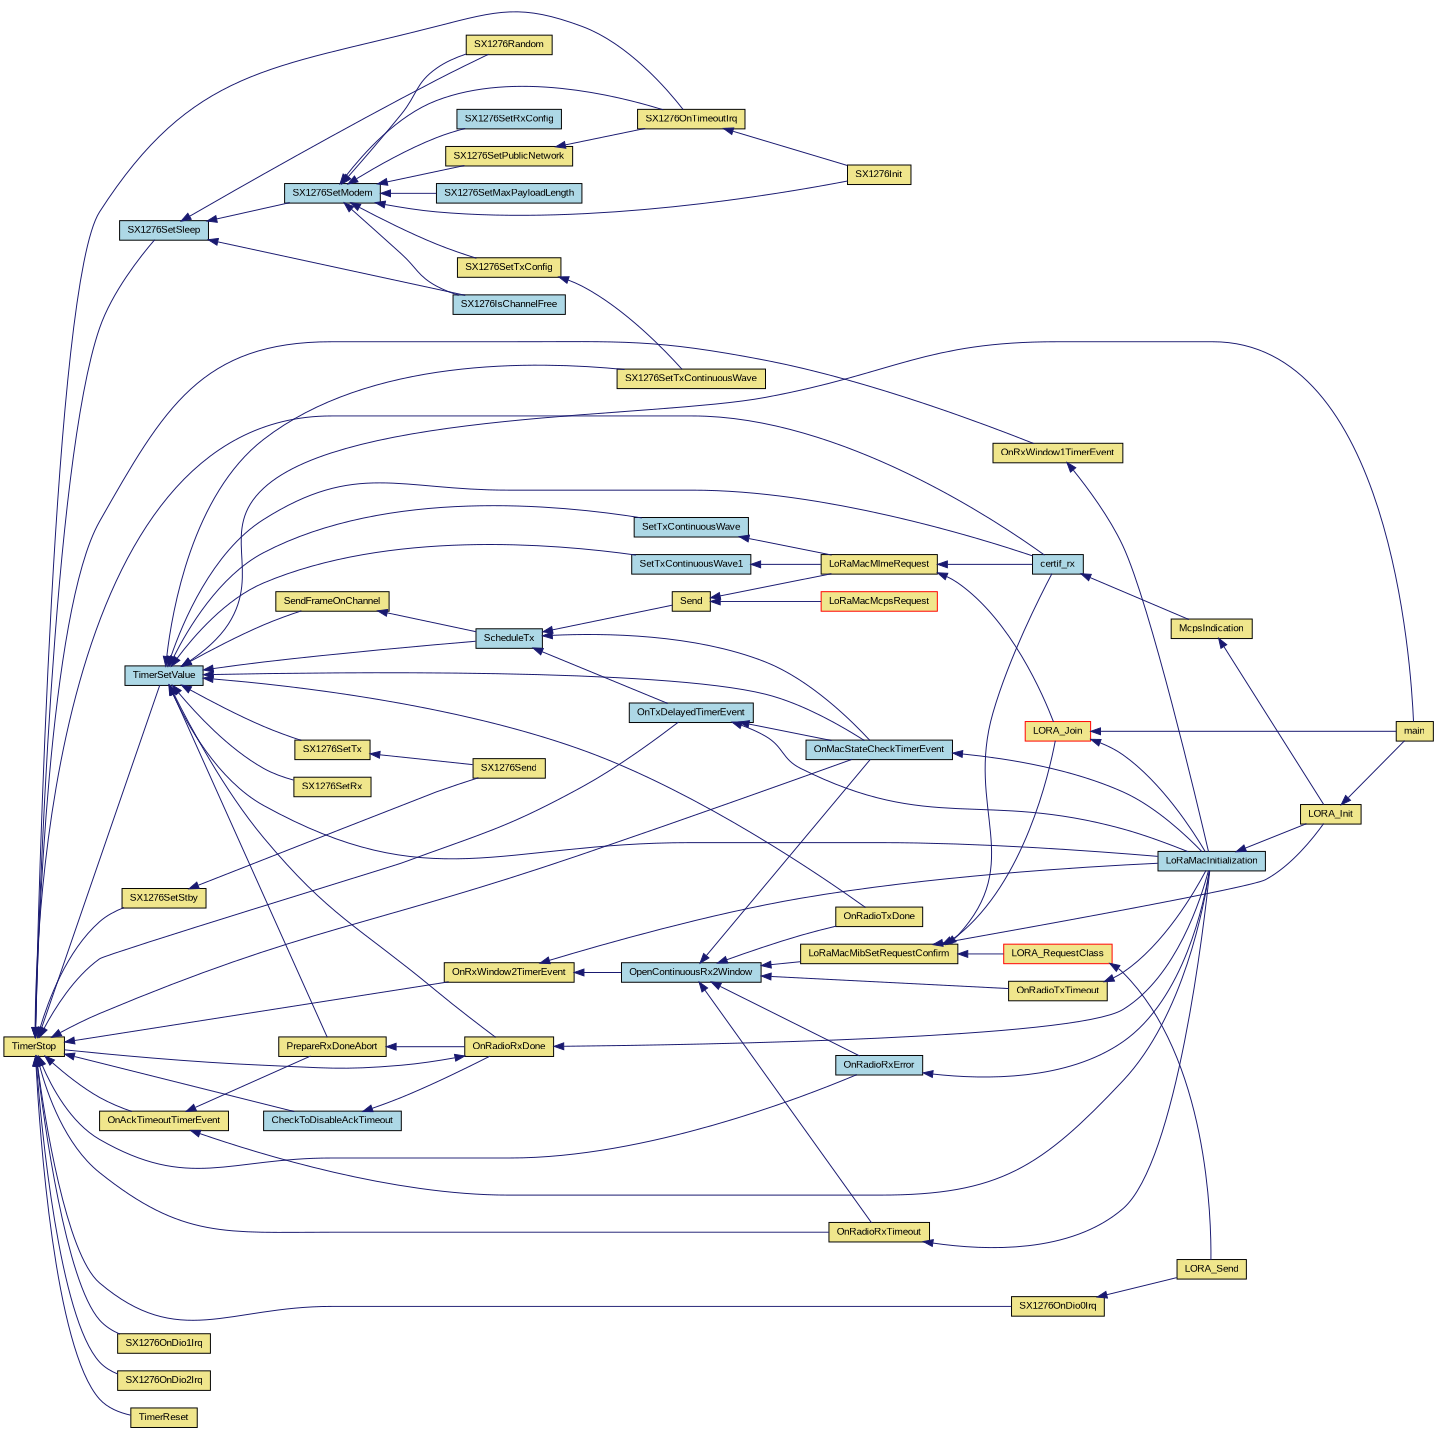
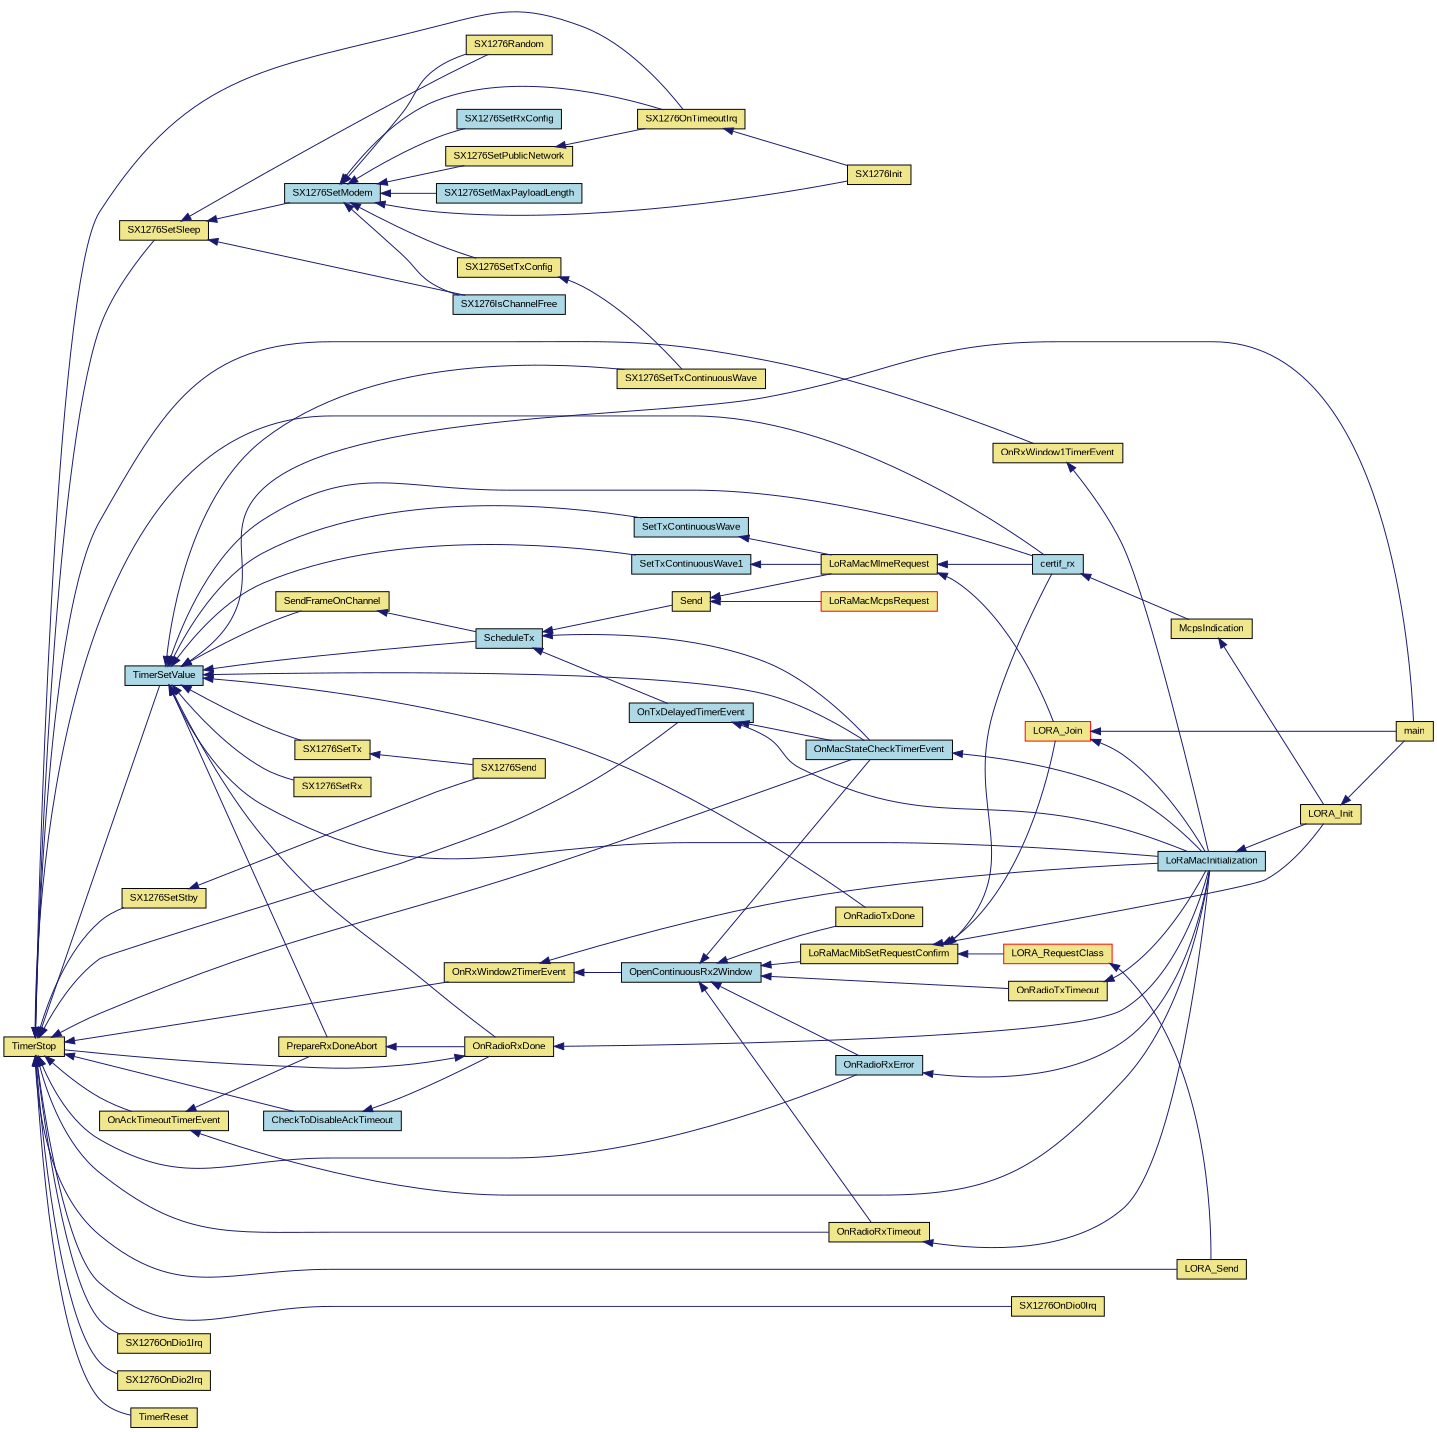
(164, 230) -> (164, 230)
(1142, 1286) -> (540, 1269)
